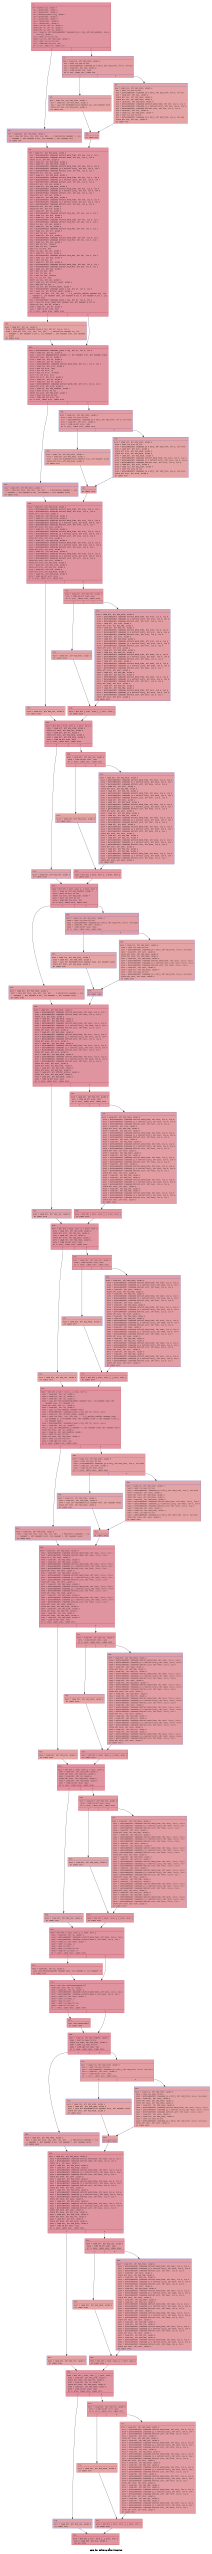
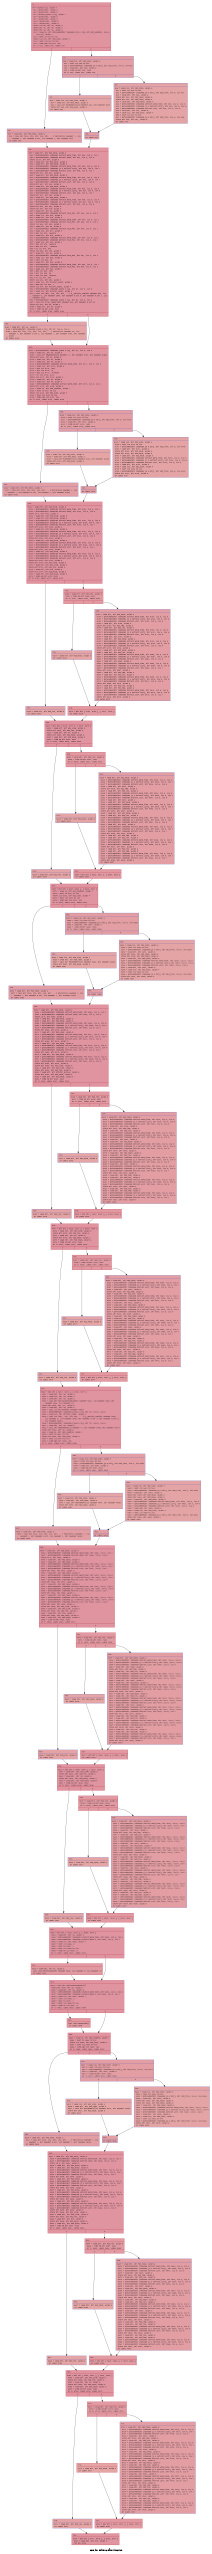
none -> (78, 1158)
